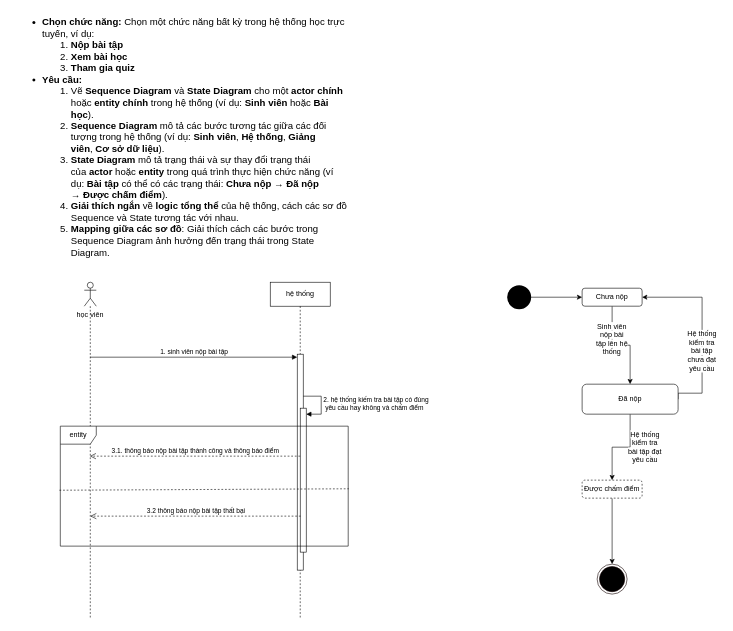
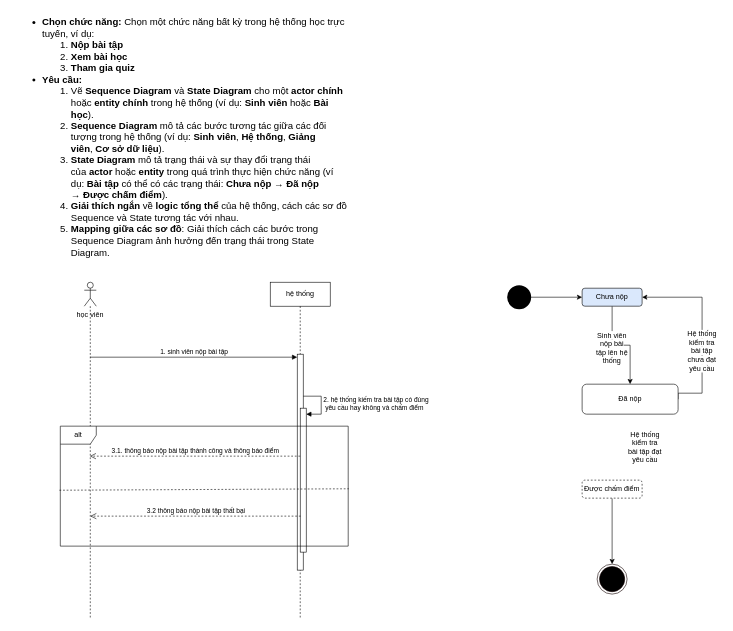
(612, 297) -> (612, 297)
(612, 339) -> (612, 348)
(78, 435) -> (78, 435)
(612, 447) -> none
